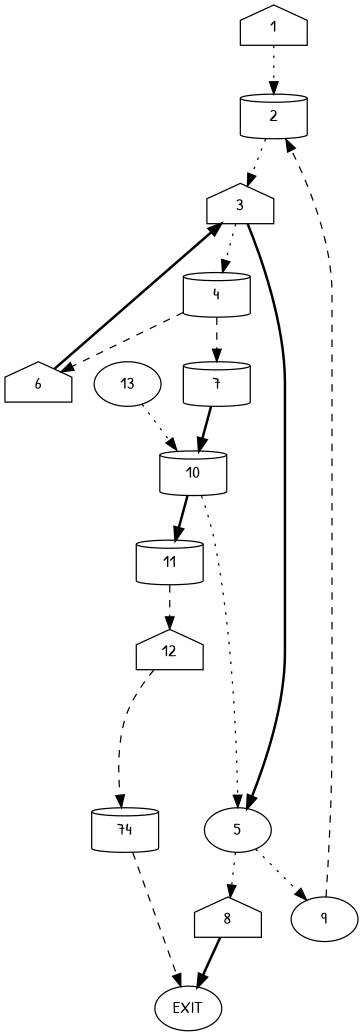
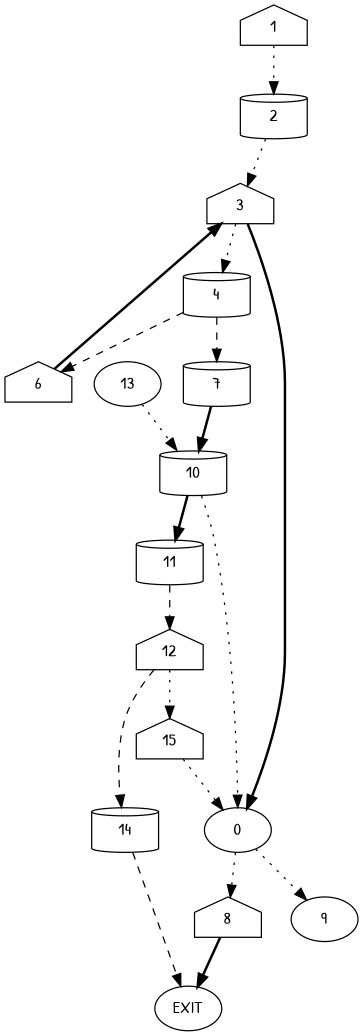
(332, 520) -> none
none -> (170, 741)
(125, 830) -> (125, 830)
(238, 830) -> (238, 830)
